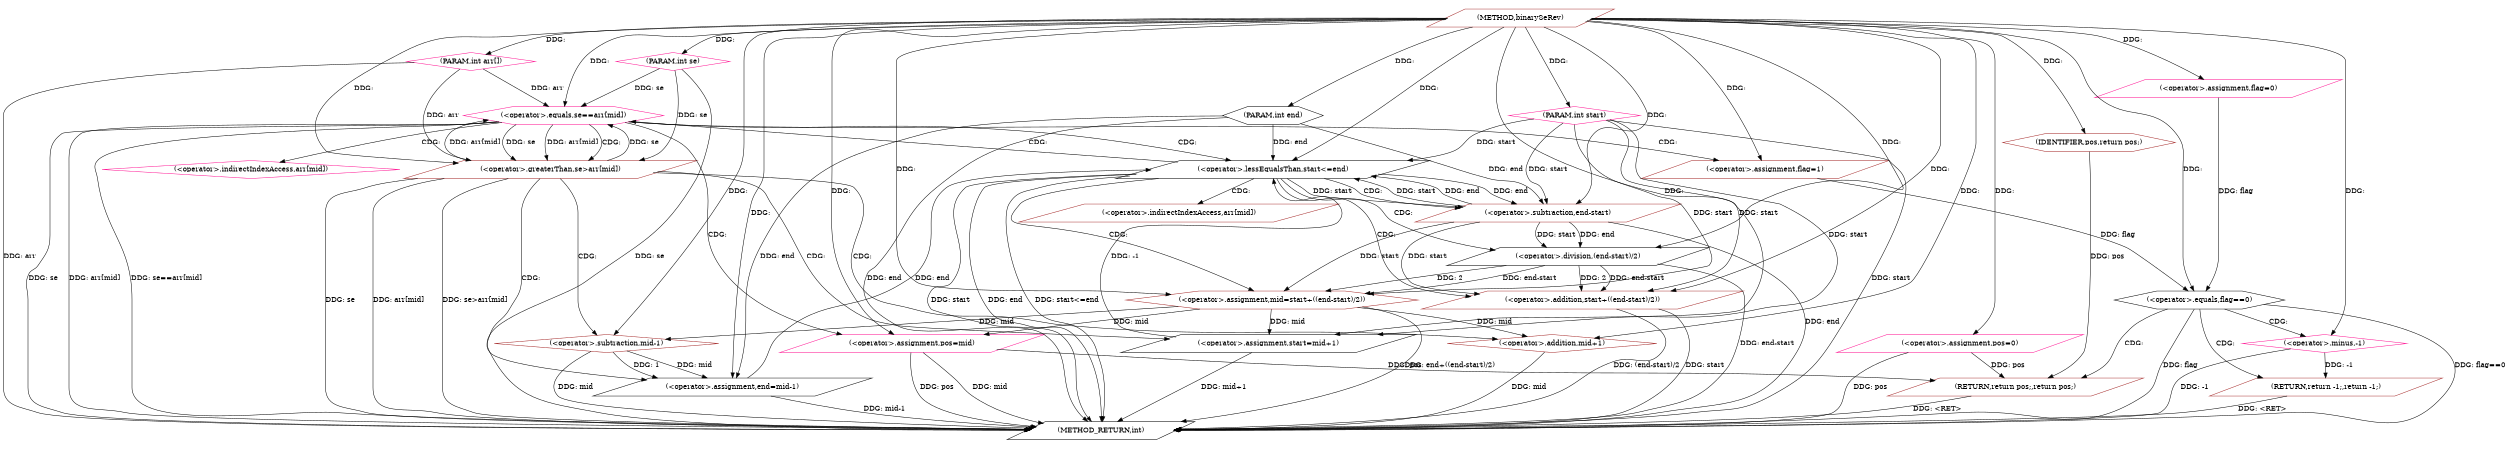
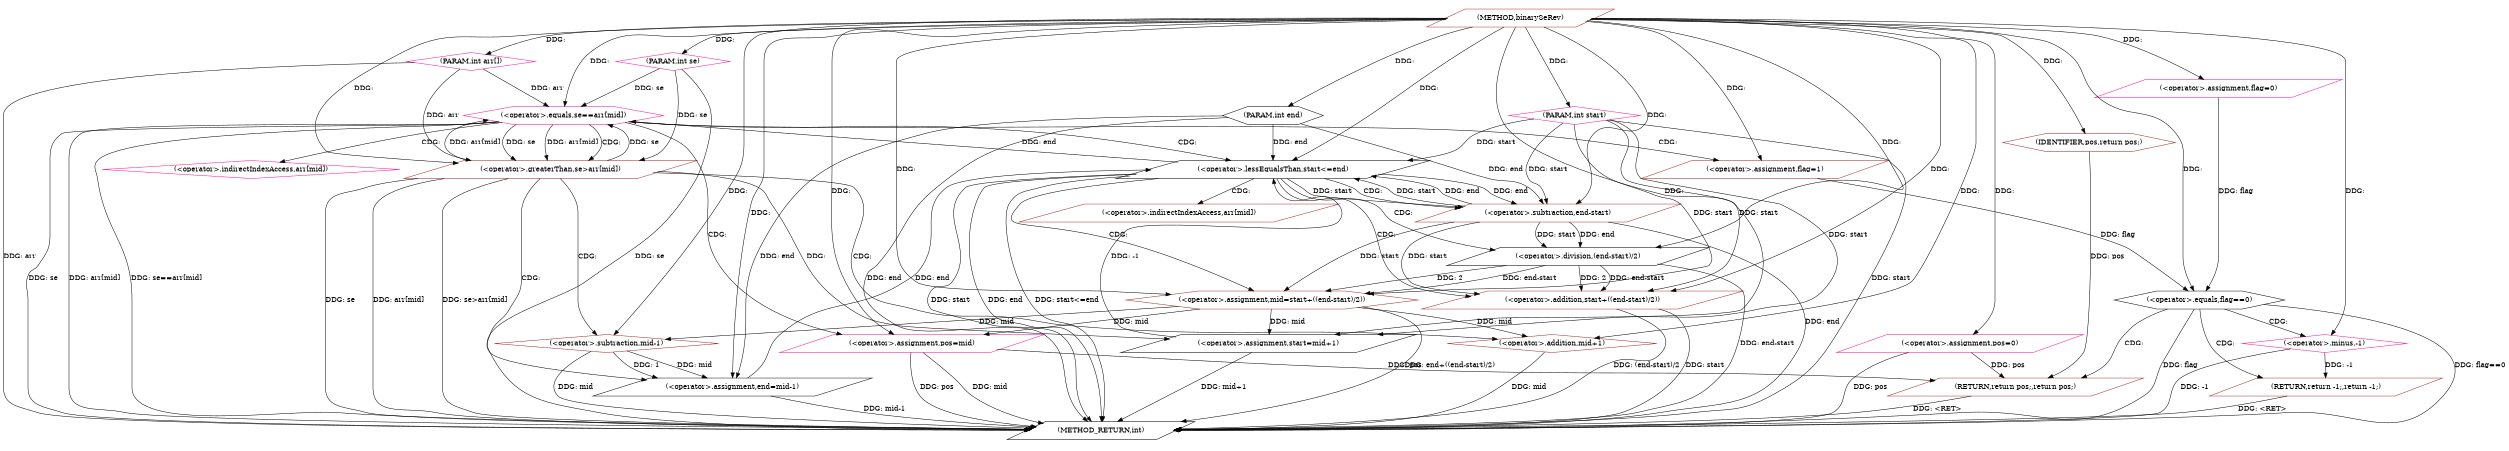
(1039, 143) -> (1039, 143)
(817, 257) -> (817, 257)
